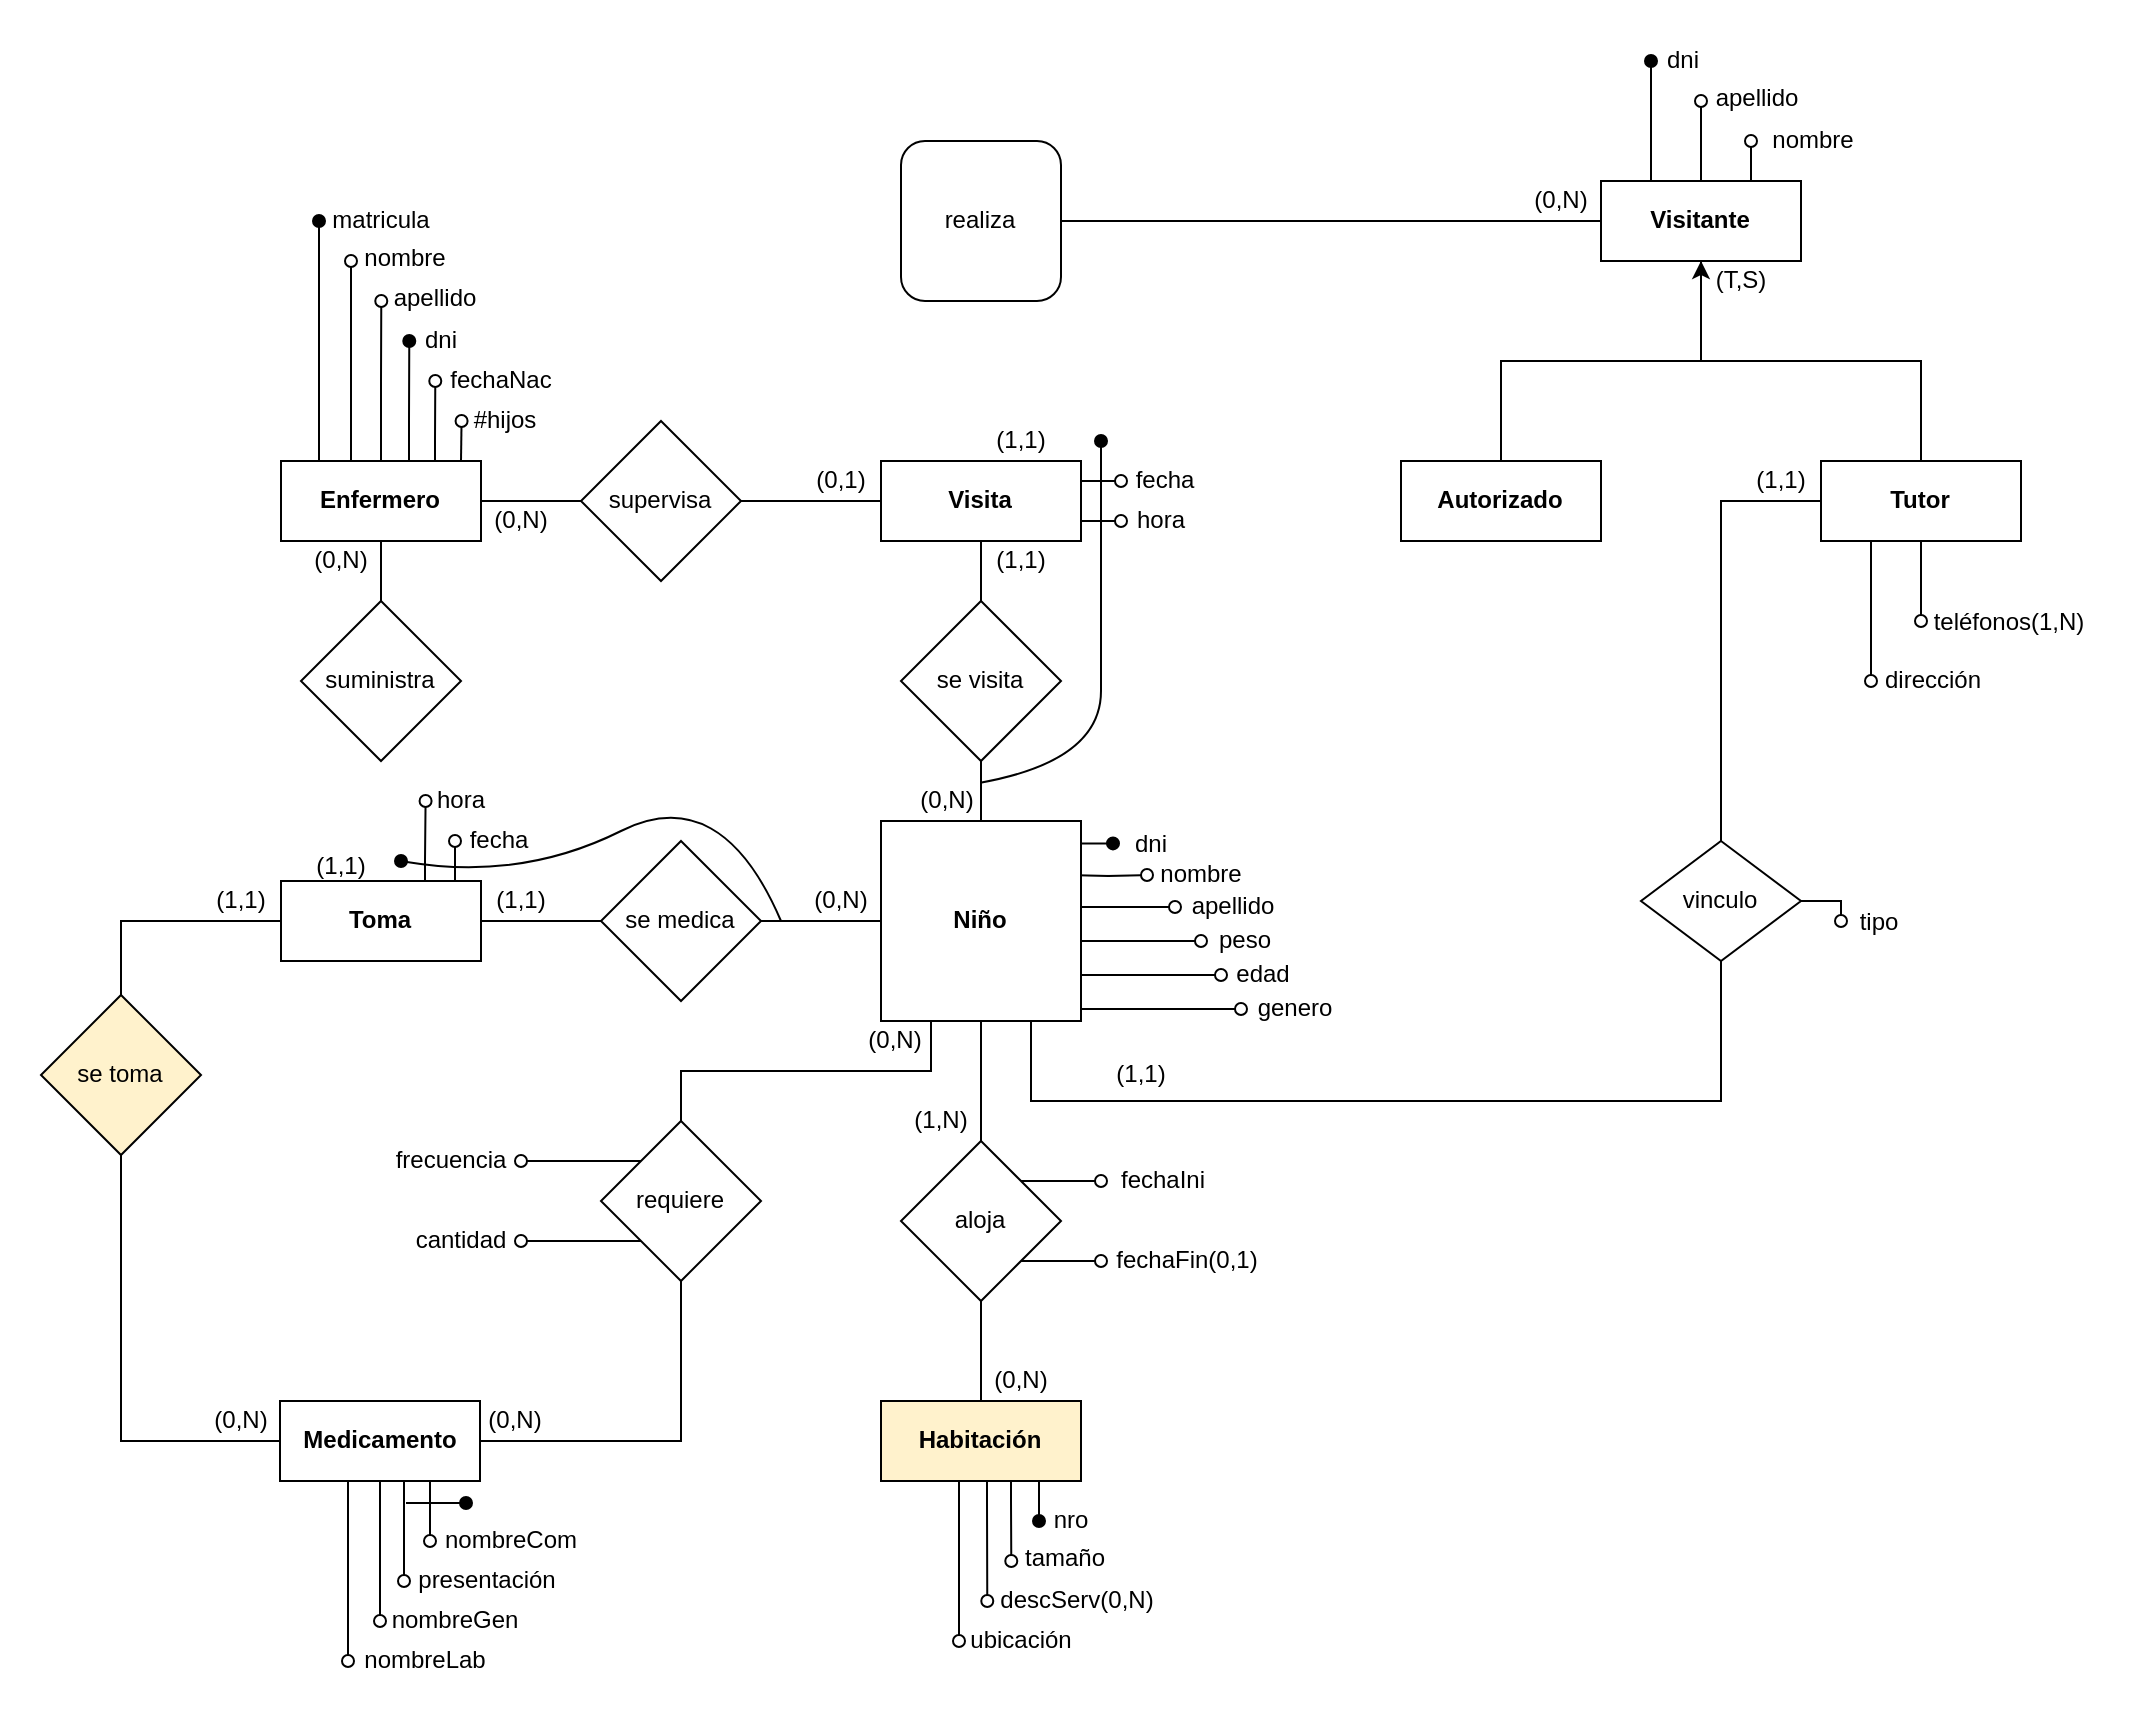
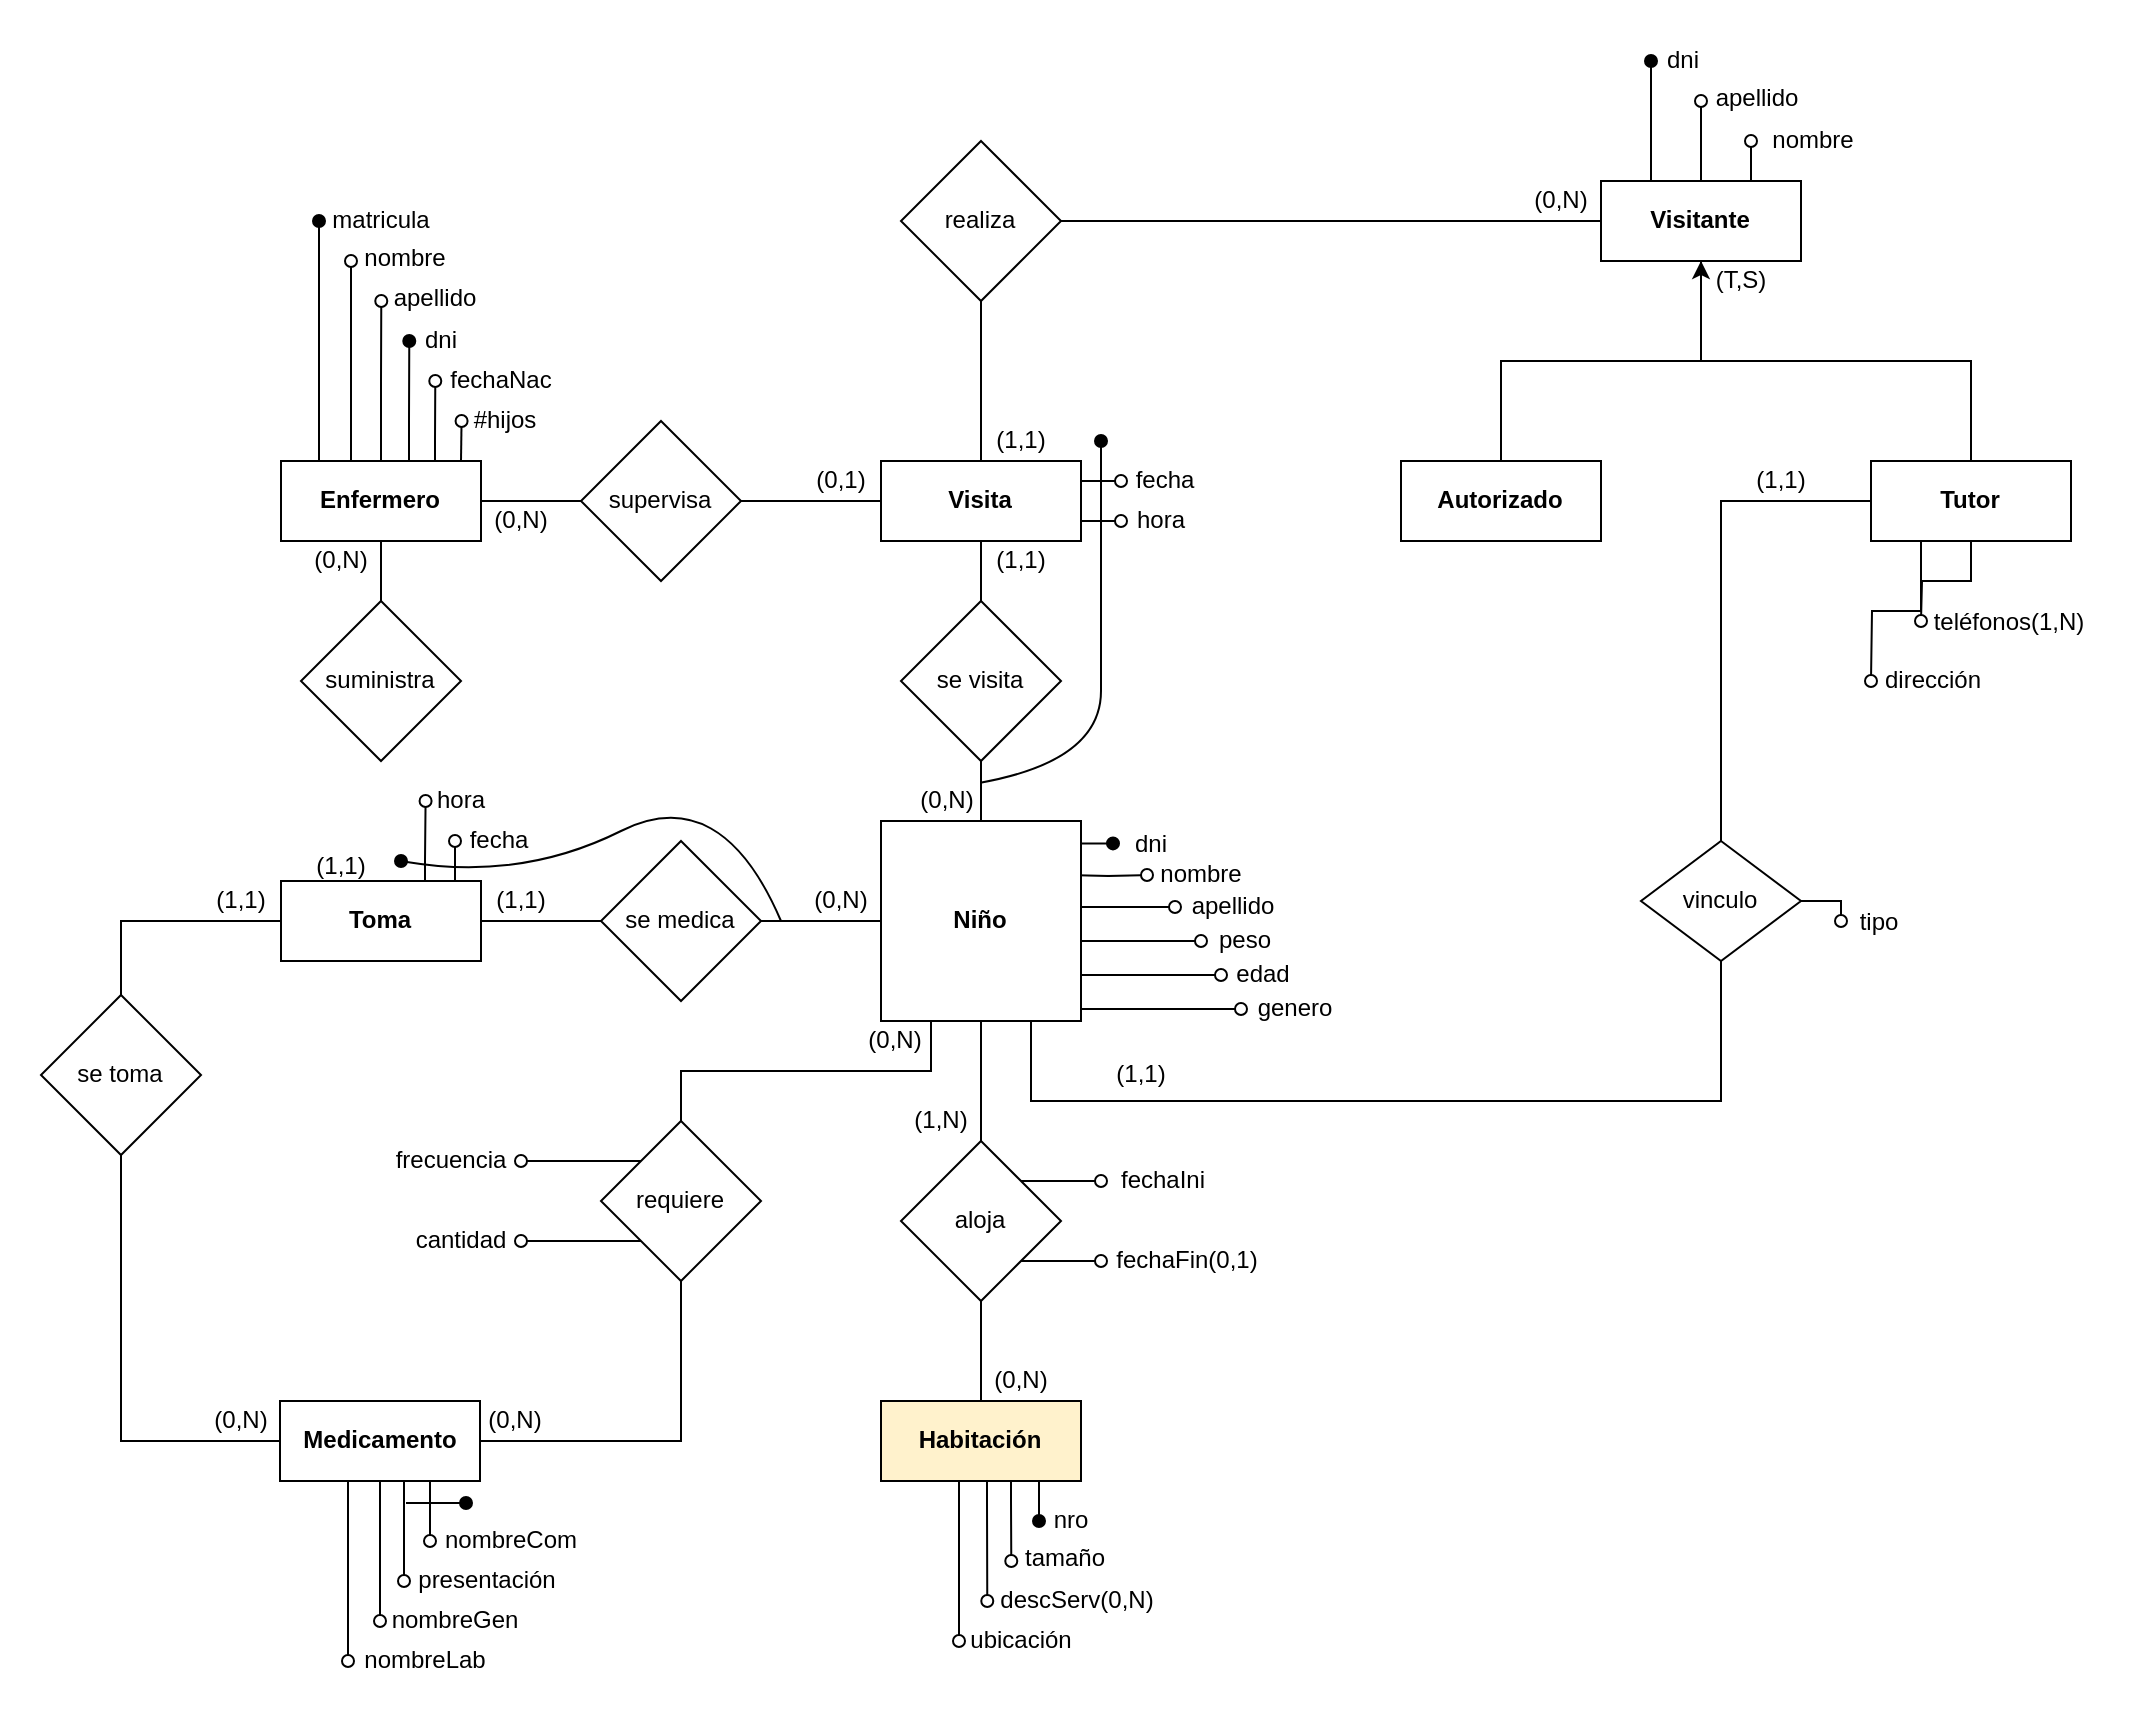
(981, 221) -> (981, 221)
none -> (981, 381)
(1921, 501) -> (1971, 501)
(121, 1075) -> (121, 1075)
